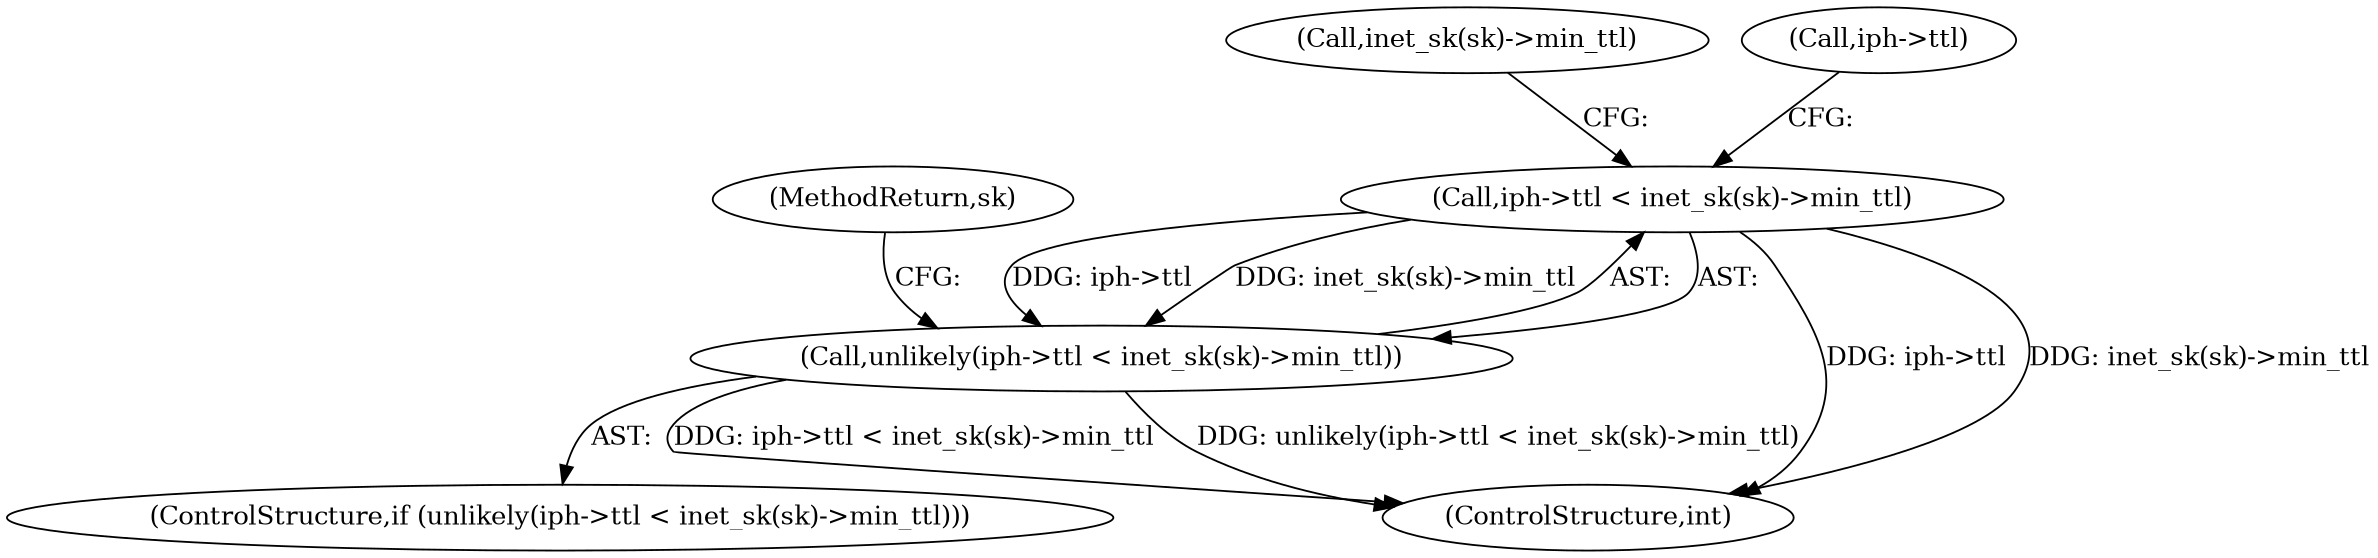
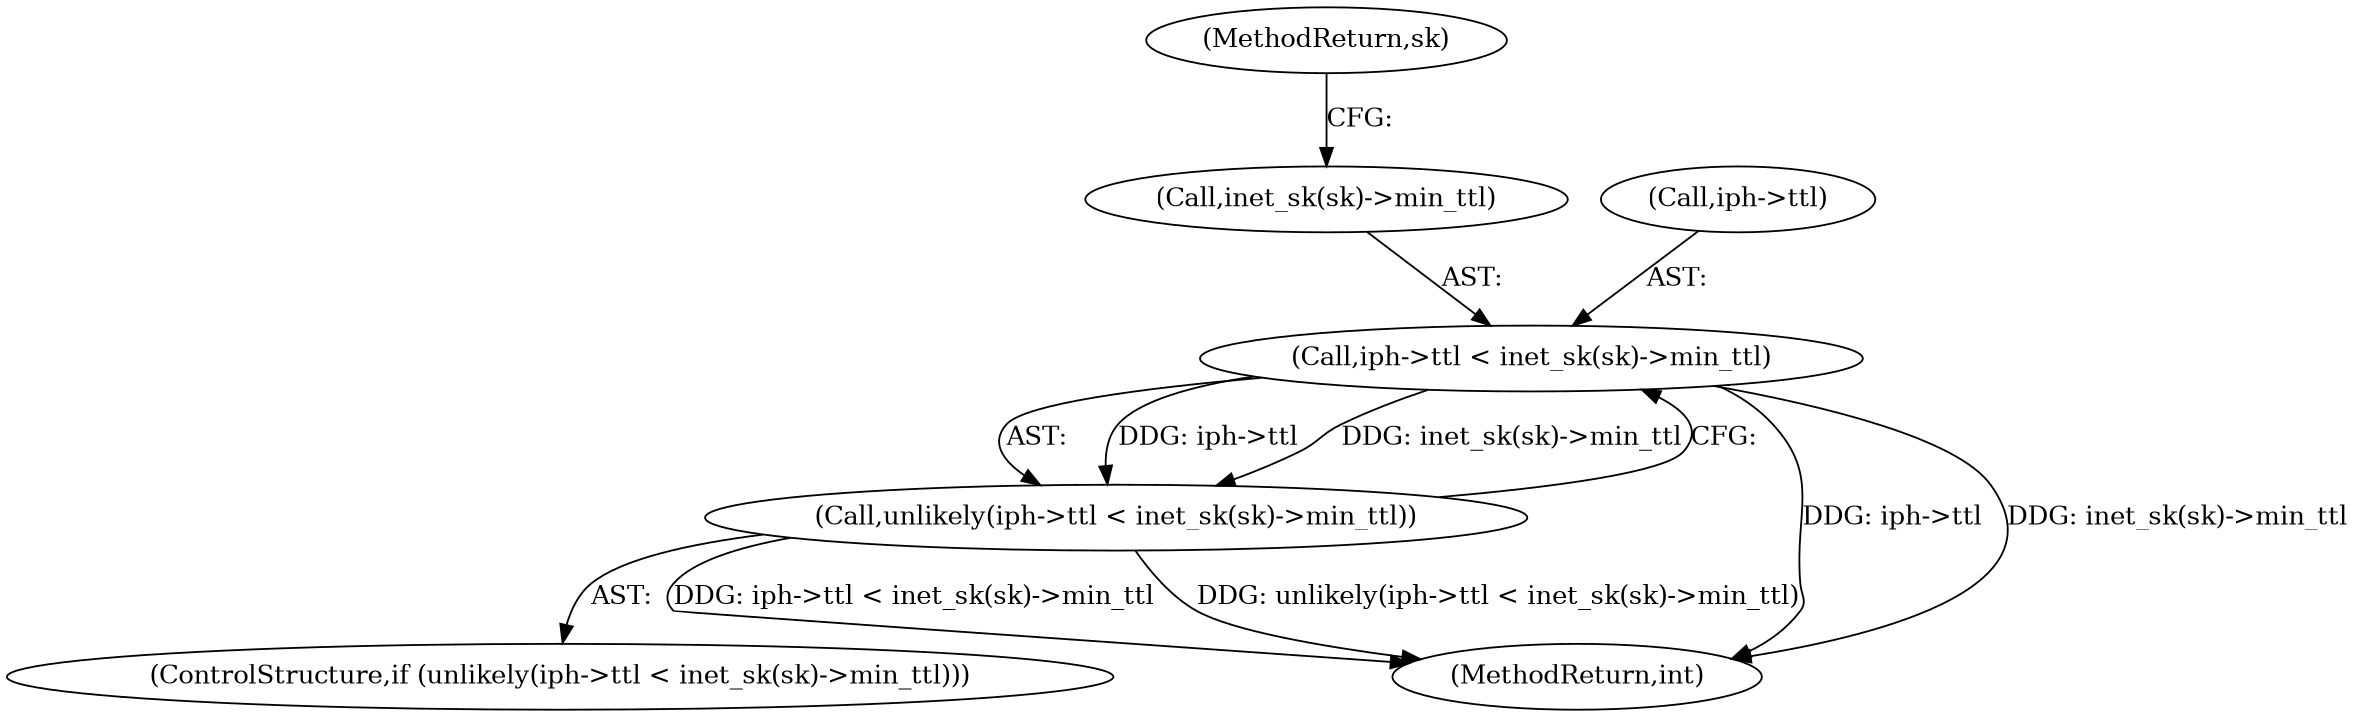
(1620, 120) -> (1477, 279)
(1825, 120) -> (1681, 279)
(1645, 279) -> (1728, 438)
(889, 282) -> (1327, 111)
(1588, 518) -> (1577, 677)
